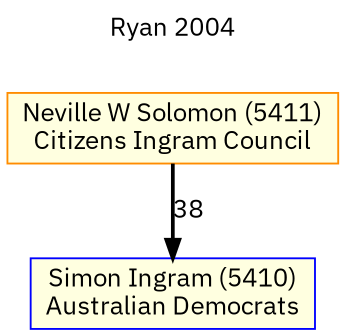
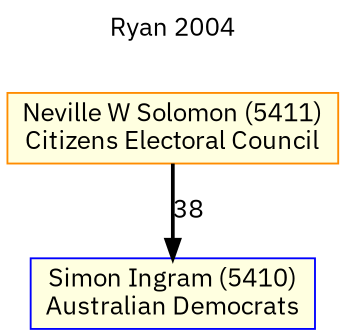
(173, 128) -> (173, 128)
